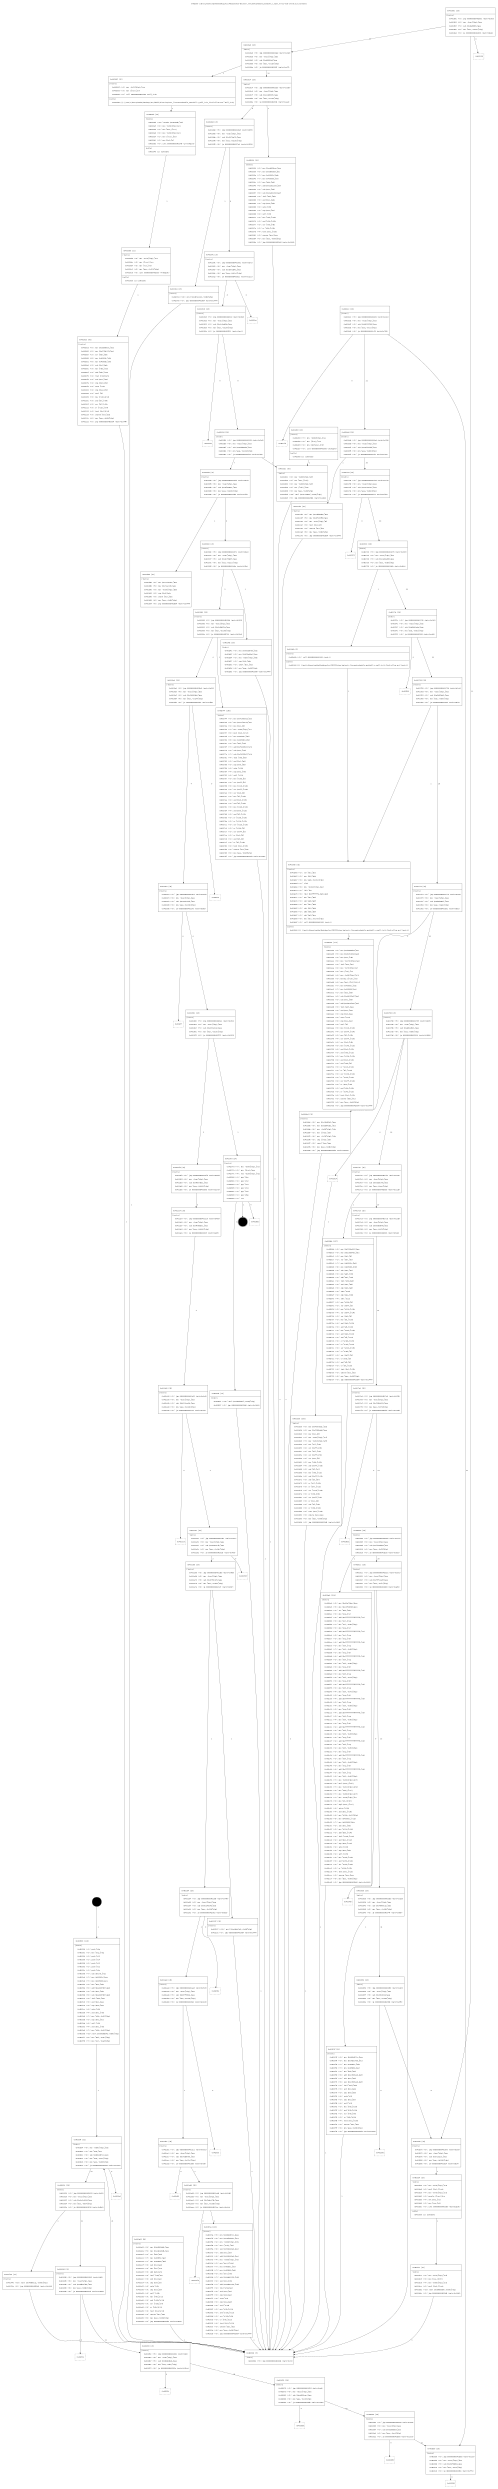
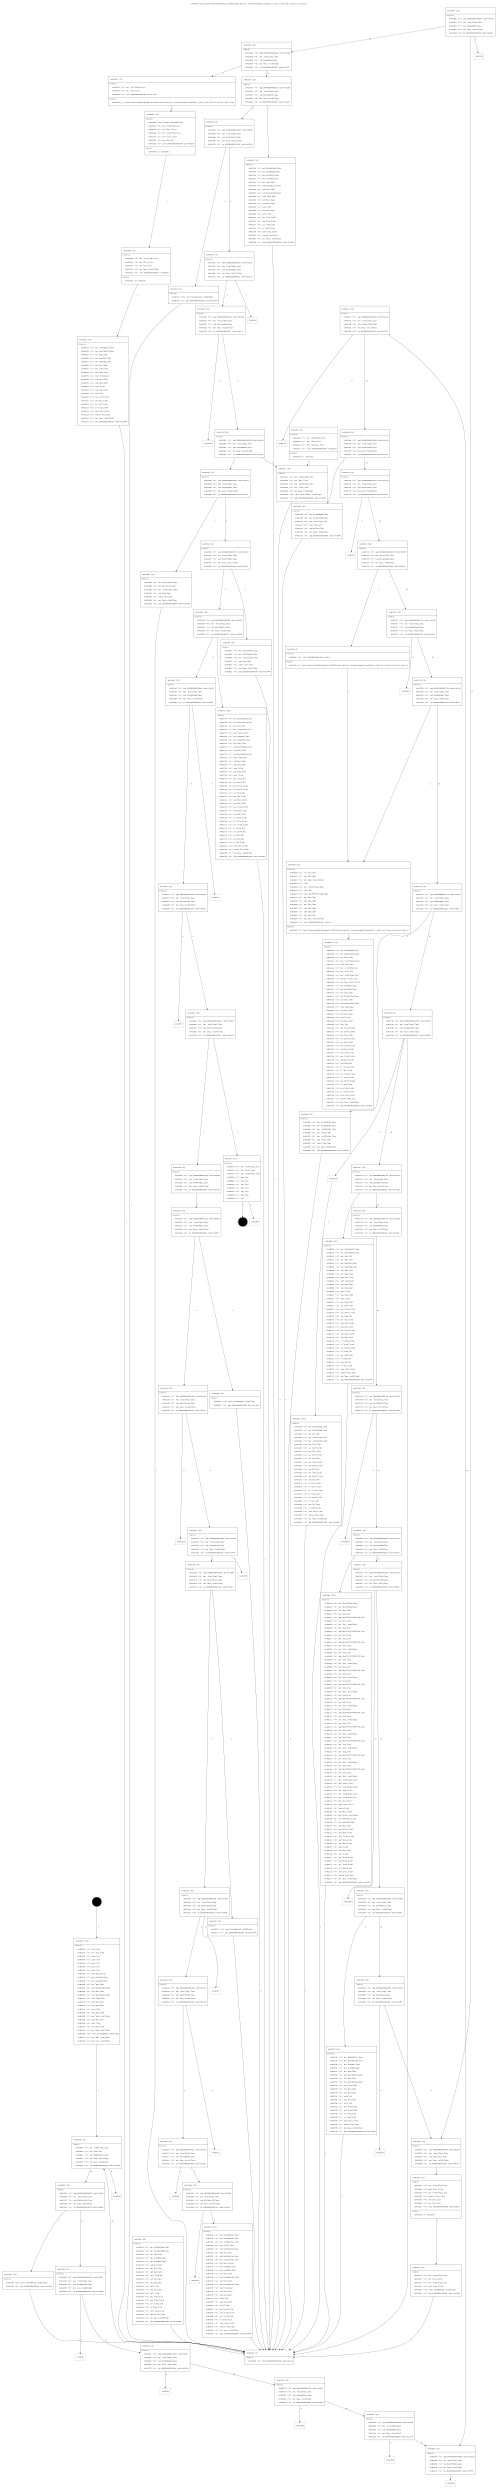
(233, 1295) -> (215, 1313)
none -> (155, 1510)
